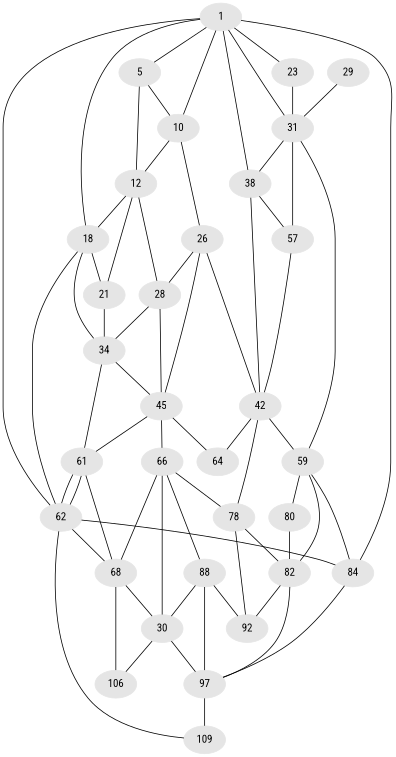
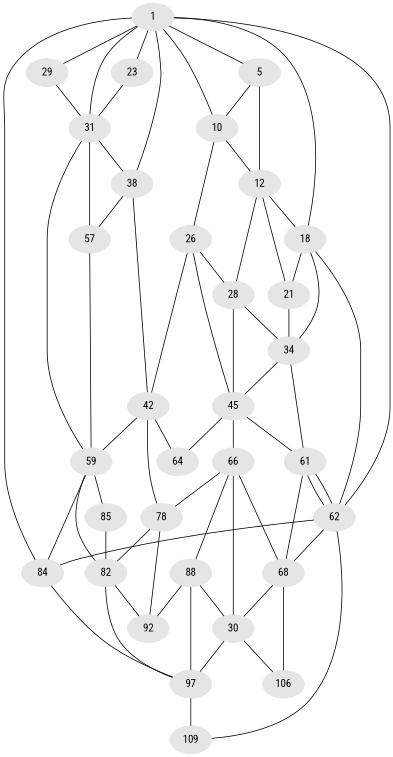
none -> (100, 45)
(280, 323) -> (90, 350)
(290, 517) -> (106, 517)
